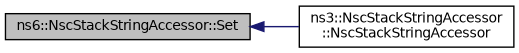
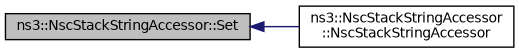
(128, 27) -> (128, 27)
